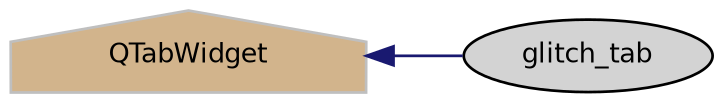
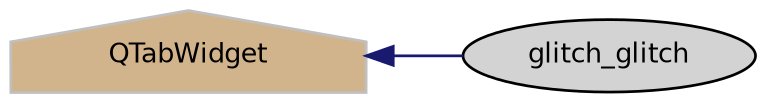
(588, 56) -> (609, 56)
